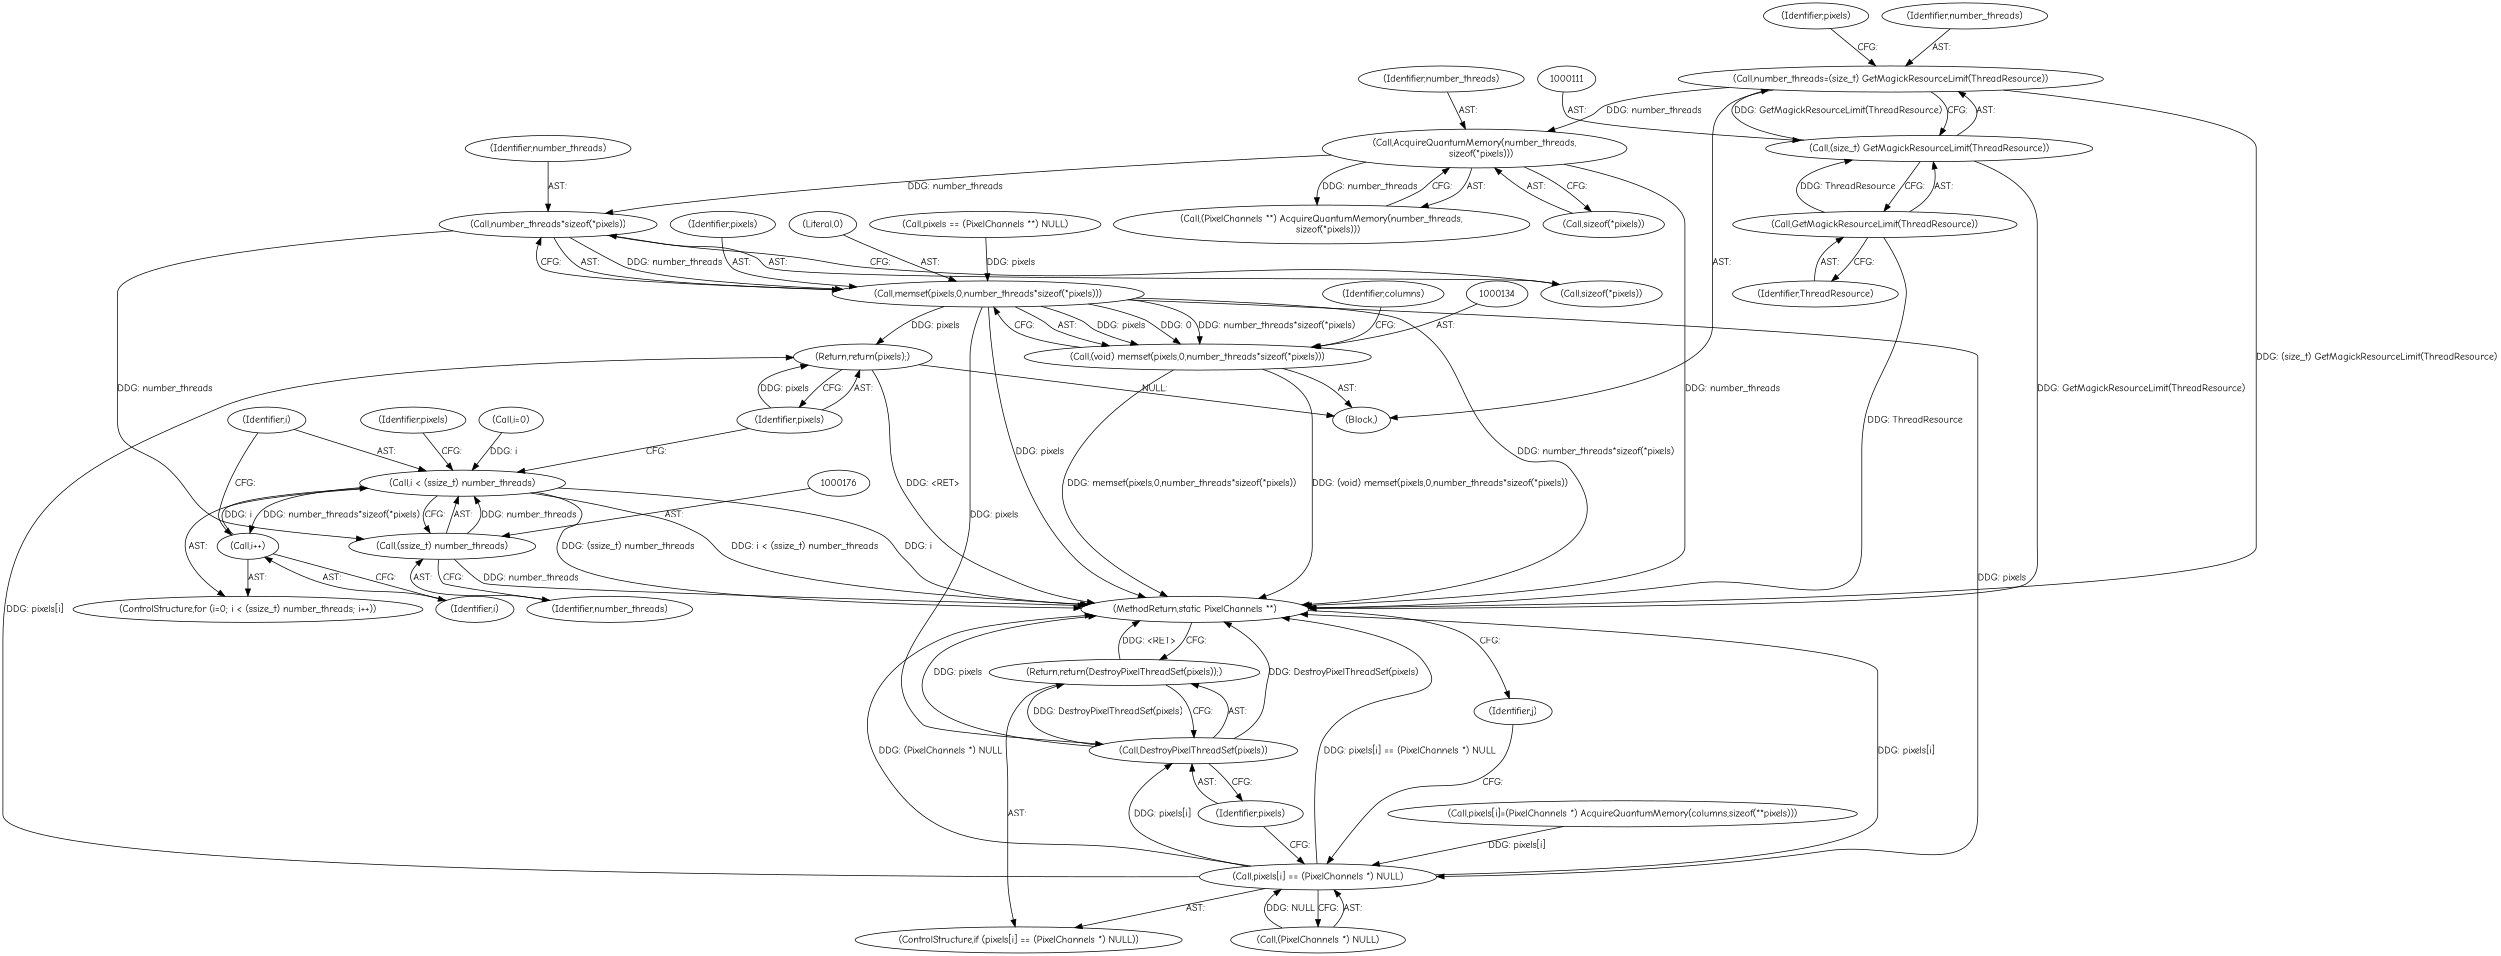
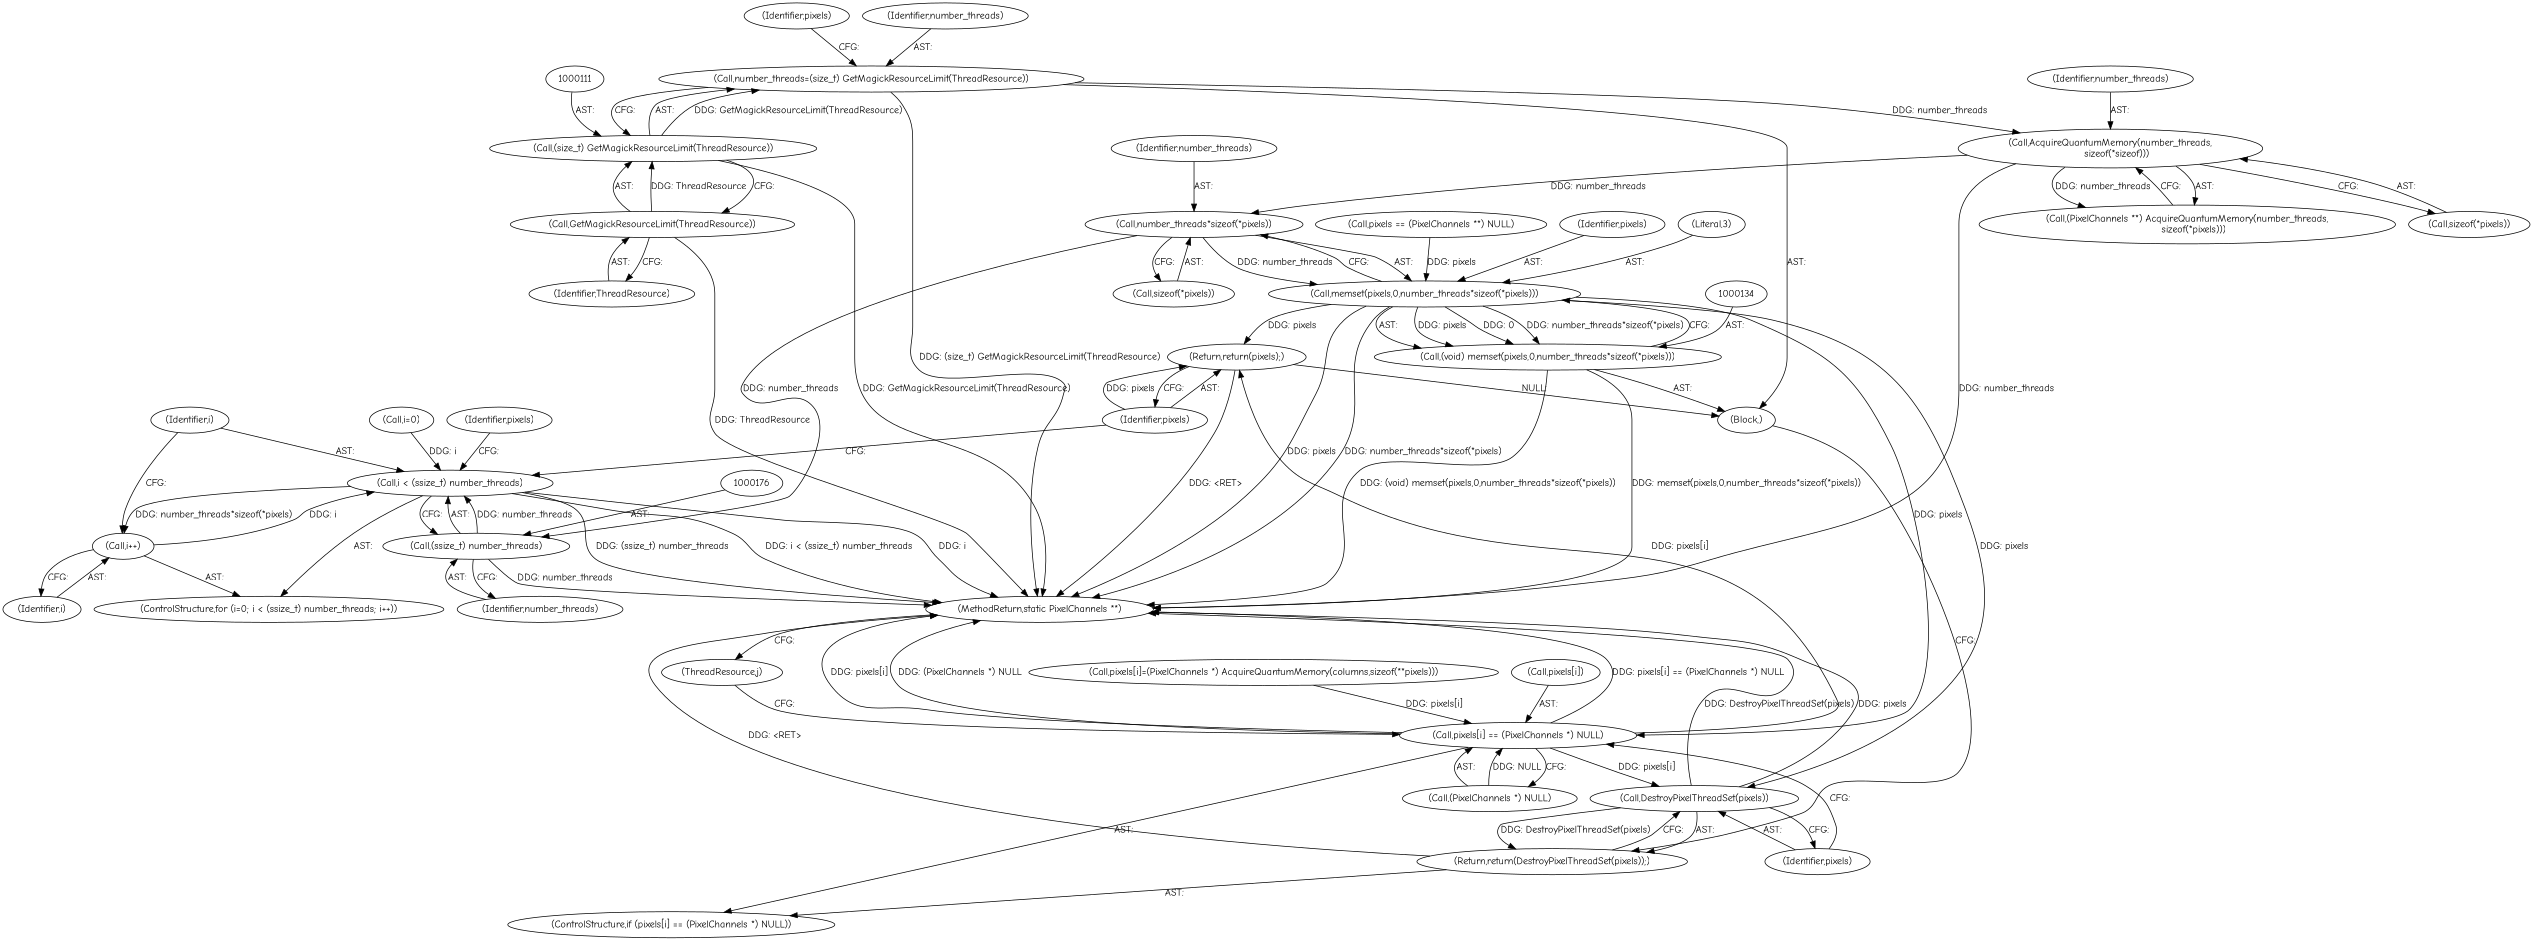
(1475, 149) -> (2110, 149)
(823, 224) -> (1712, 224)
(1383, 294) -> none
(1182, 642) -> (1970, 728)
none -> (1556, 672)
(1513, 712) -> (722, 672)
